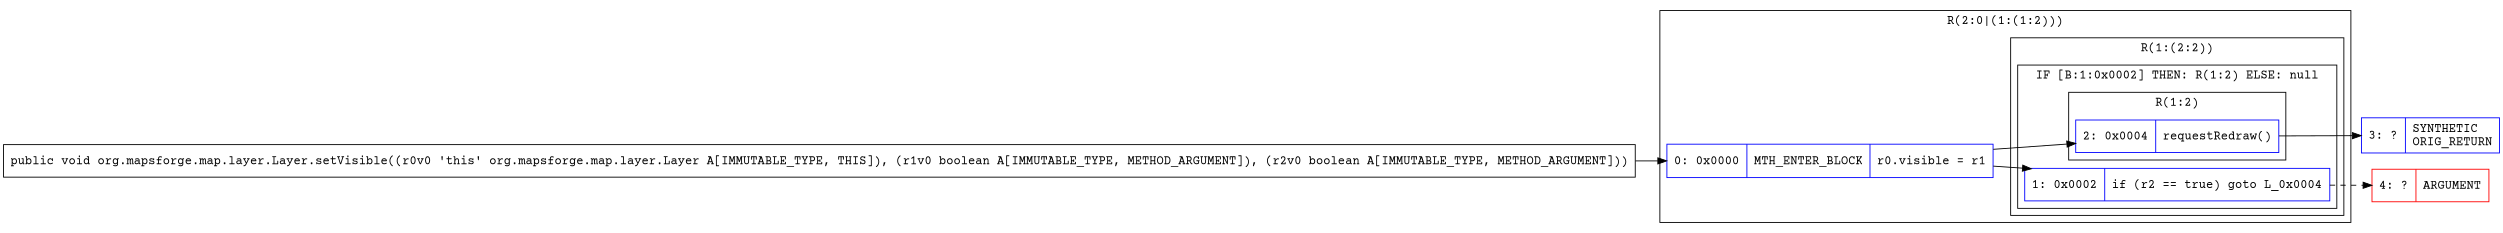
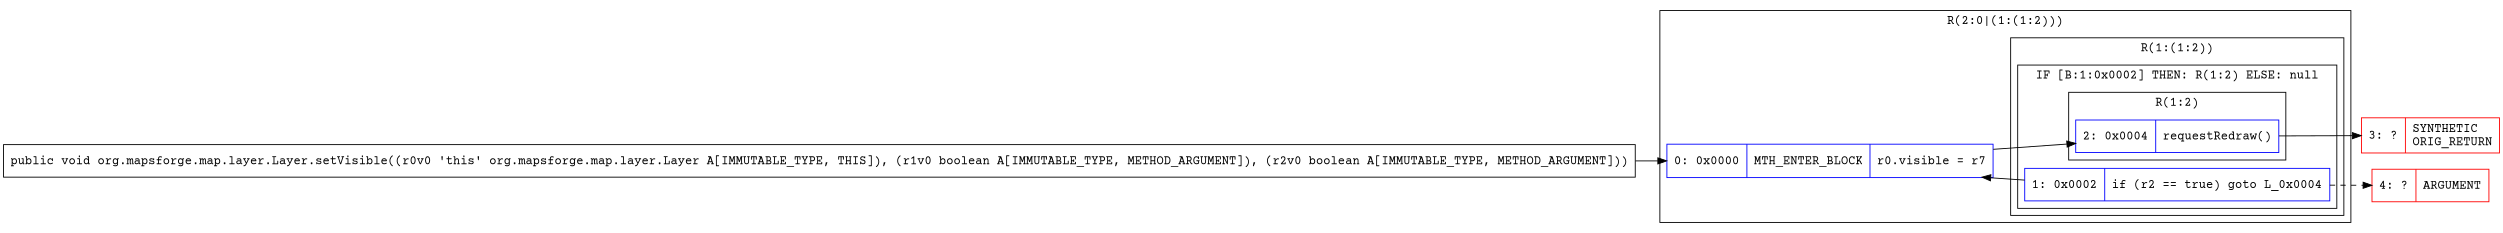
(2177, 48) -> (2177, 48)
(2430, 135) -> (2430, 135)
(1932, 160) -> (1932, 160)
(2005, 167) -> (2005, 179)
